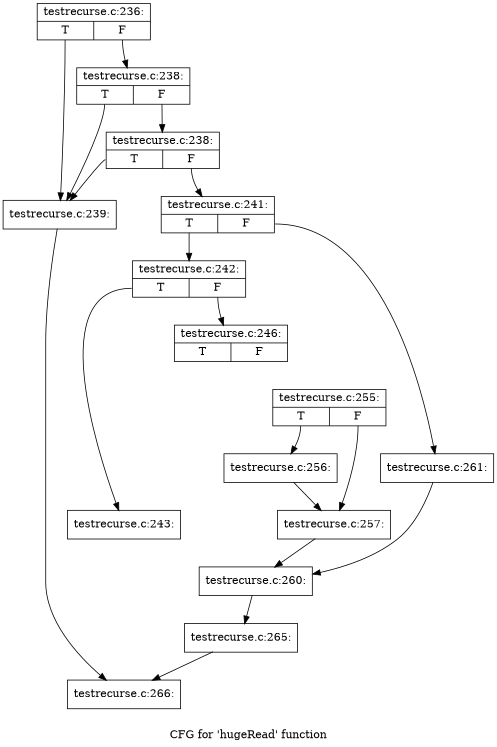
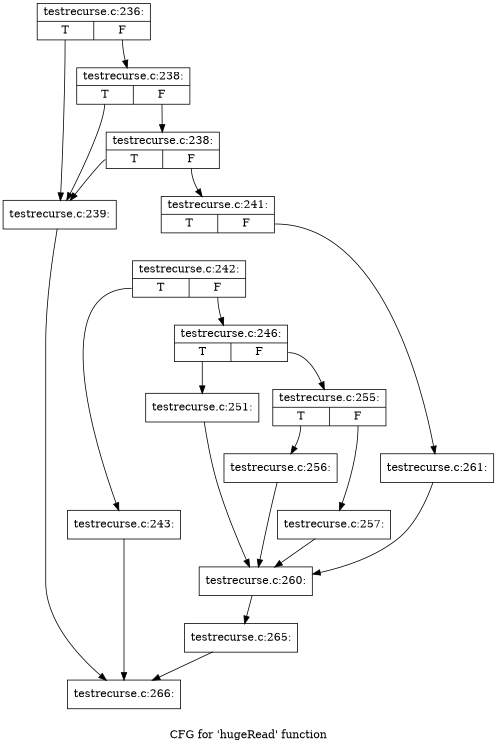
(189, 243) -> none
none -> (309, 363)
none -> (202, 408)
(305, 494) -> (268, 521)
none -> (124, 606)
